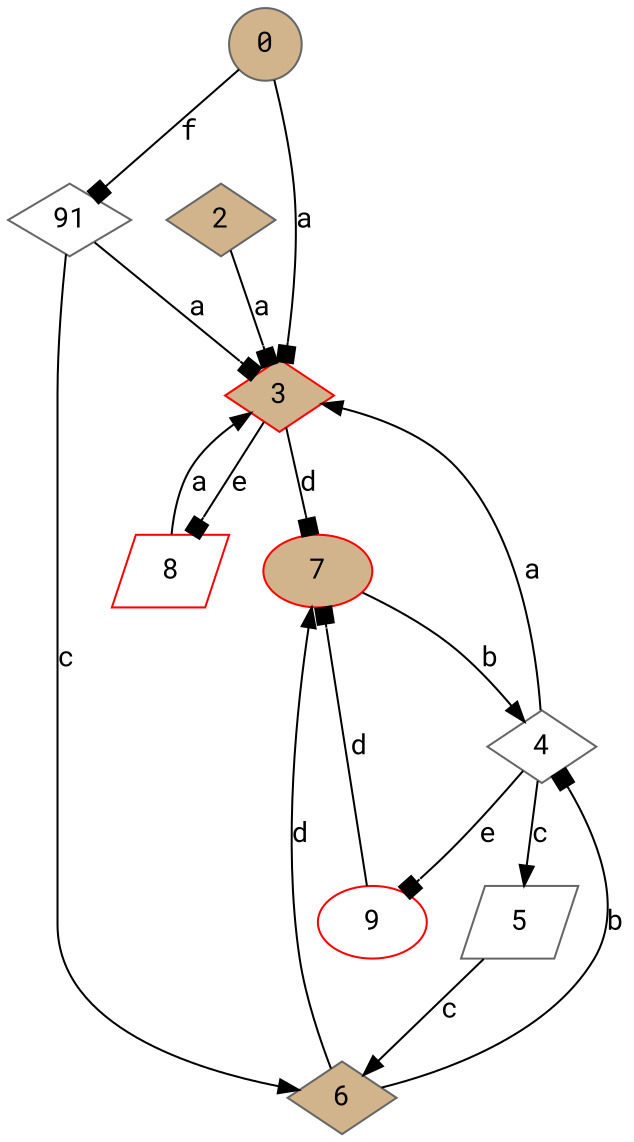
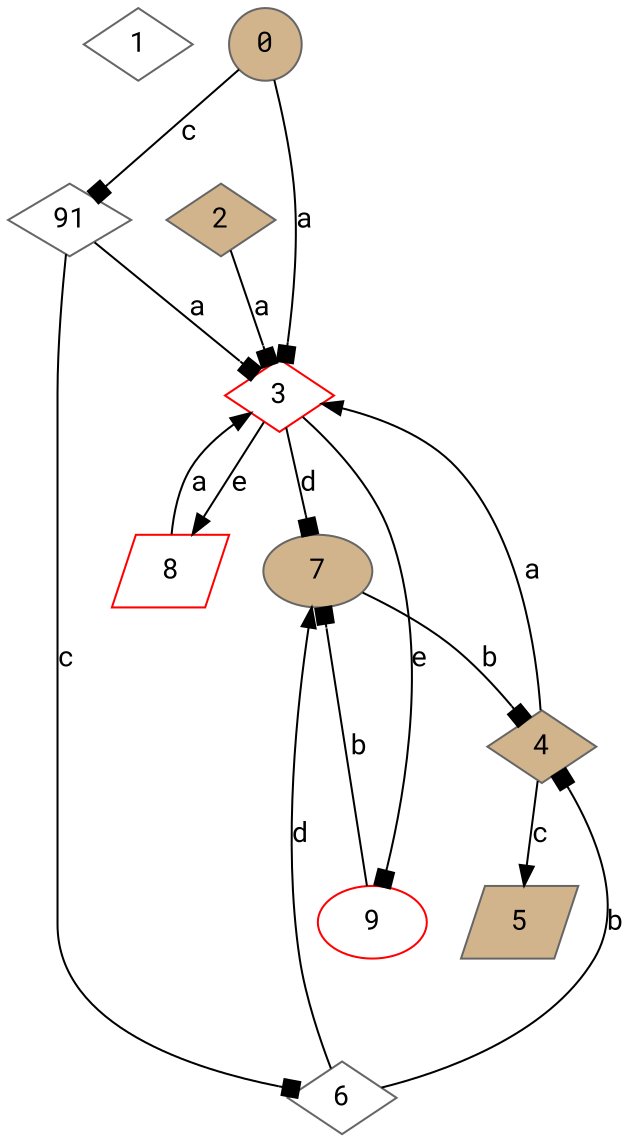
none -> (138, 44)
(190, 132) -> (190, 132)
(280, 396) -> (280, 396)
(234, 470) -> (234, 470)
(318, 571) -> (318, 571)
(444, 640) -> (444, 640)
(58, 737) -> (58, 737)
(359, 747) -> (359, 747)
(542, 747) -> (542, 747)
(473, 827) -> (410, 639)
(520, 922) -> (520, 922)
(431, 1010) -> none
(342, 1098) -> (342, 1098)
